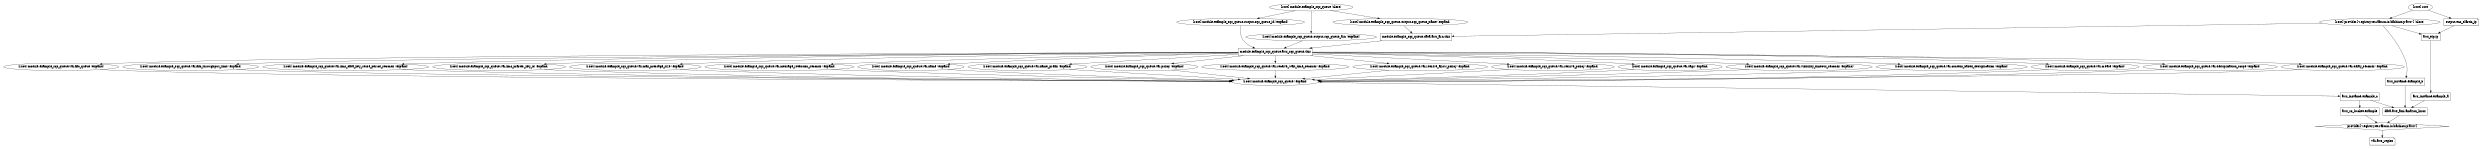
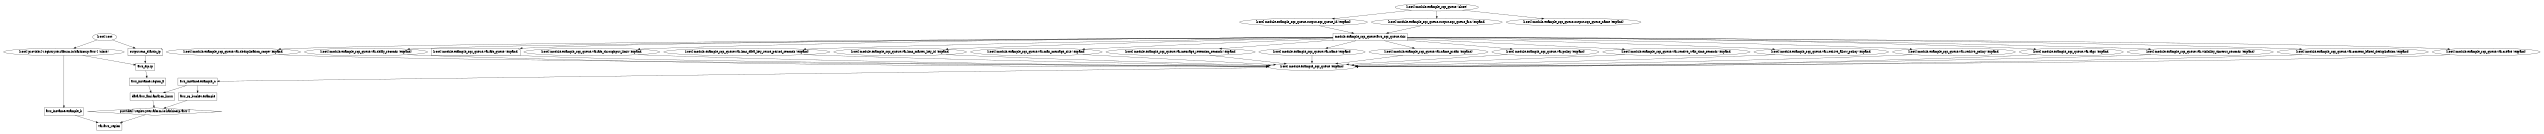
(1416, 37) -> none
(61, 67) -> (476, 52)
(2405, 96) -> (86, 119)
(2431, 97) -> (148, 82)
